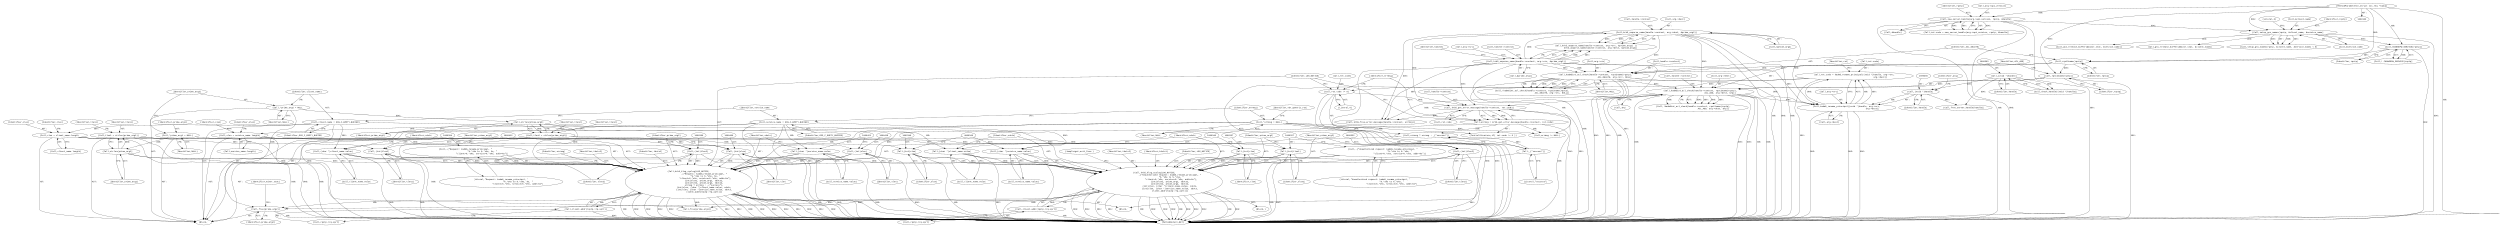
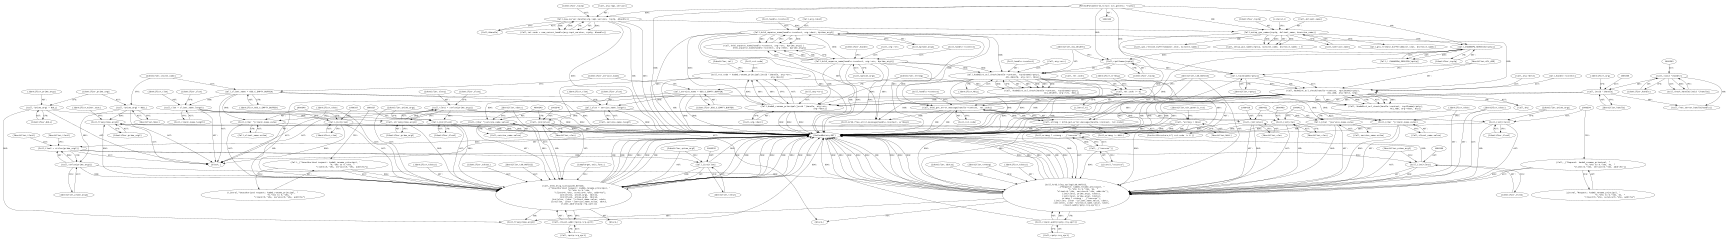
(2362, 6) -> (1107, 6)
(597, 217) -> (445, 142)
